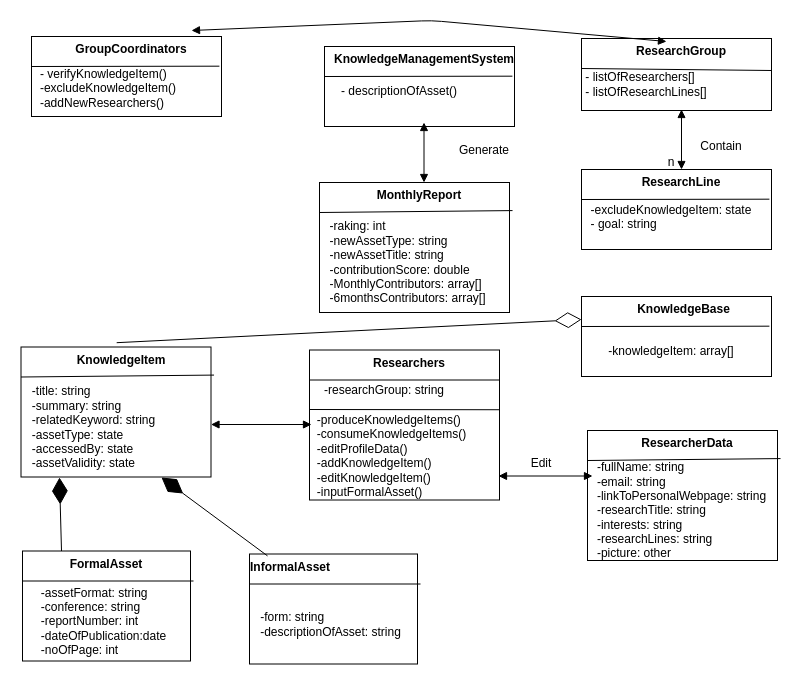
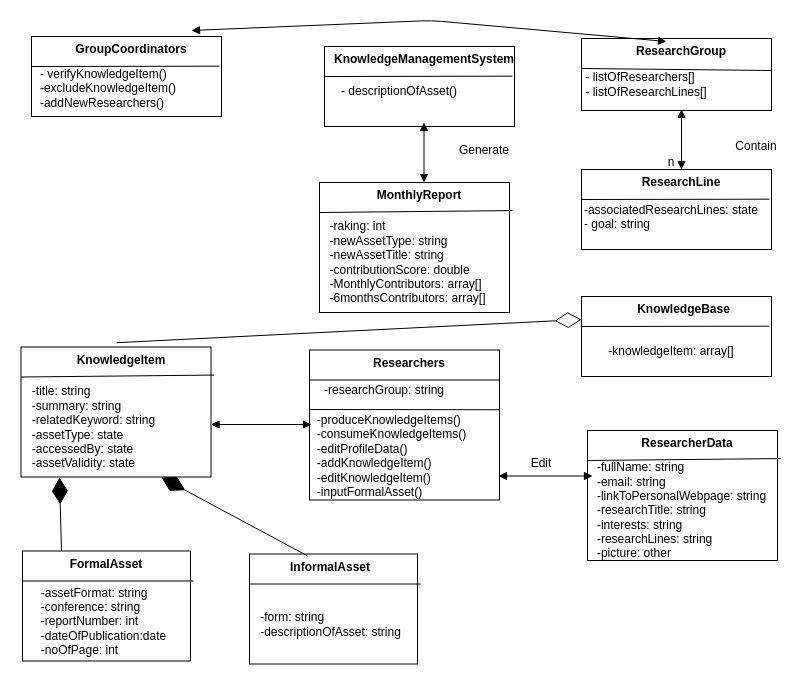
(722, 147) -> (757, 147)
(672, 225) -> (672, 225)
(291, 567) -> (331, 567)
